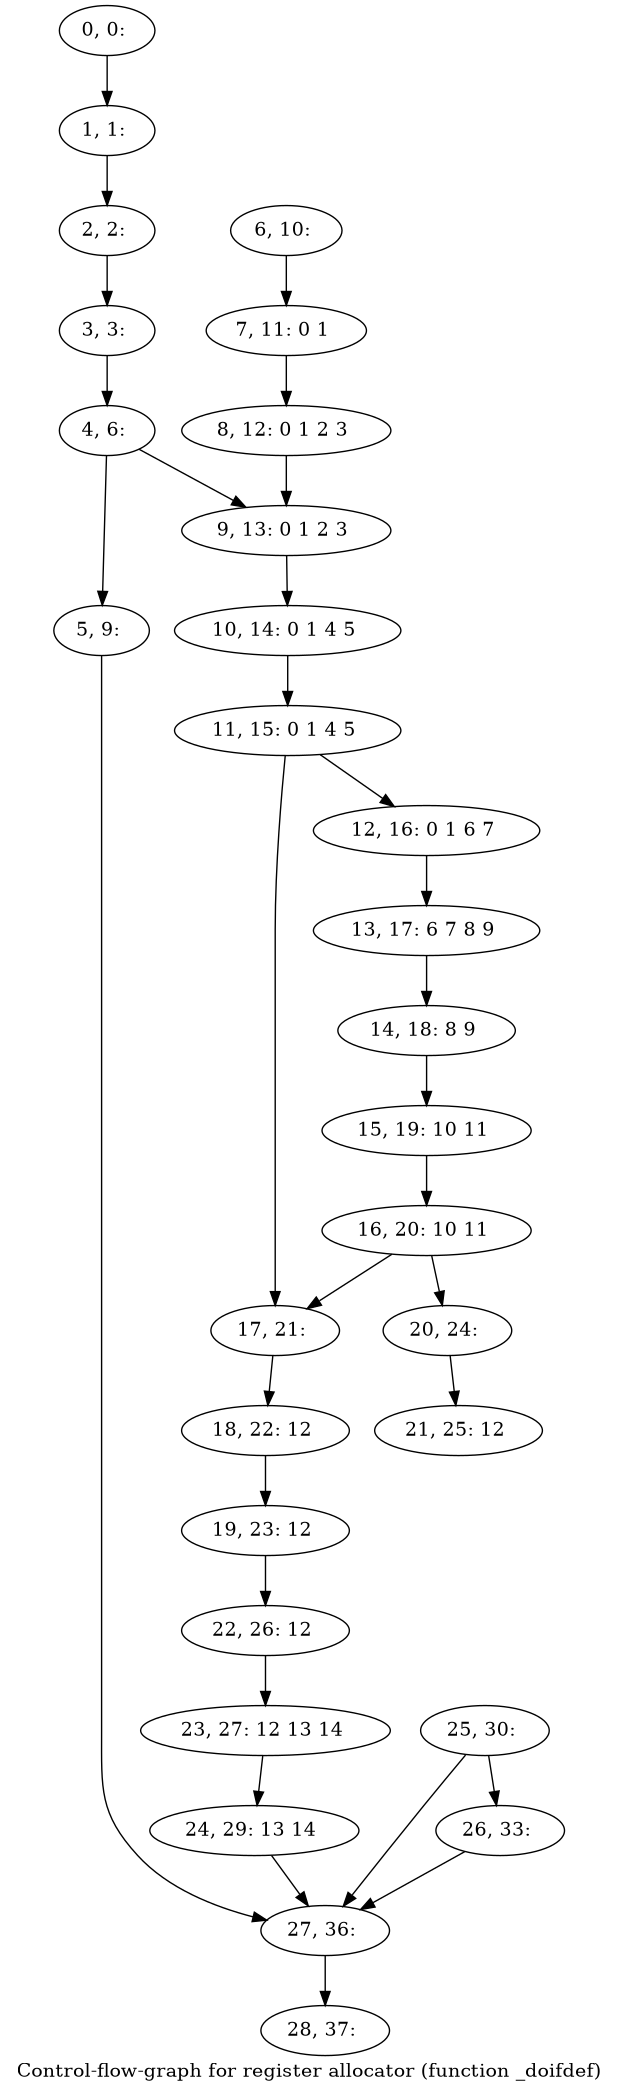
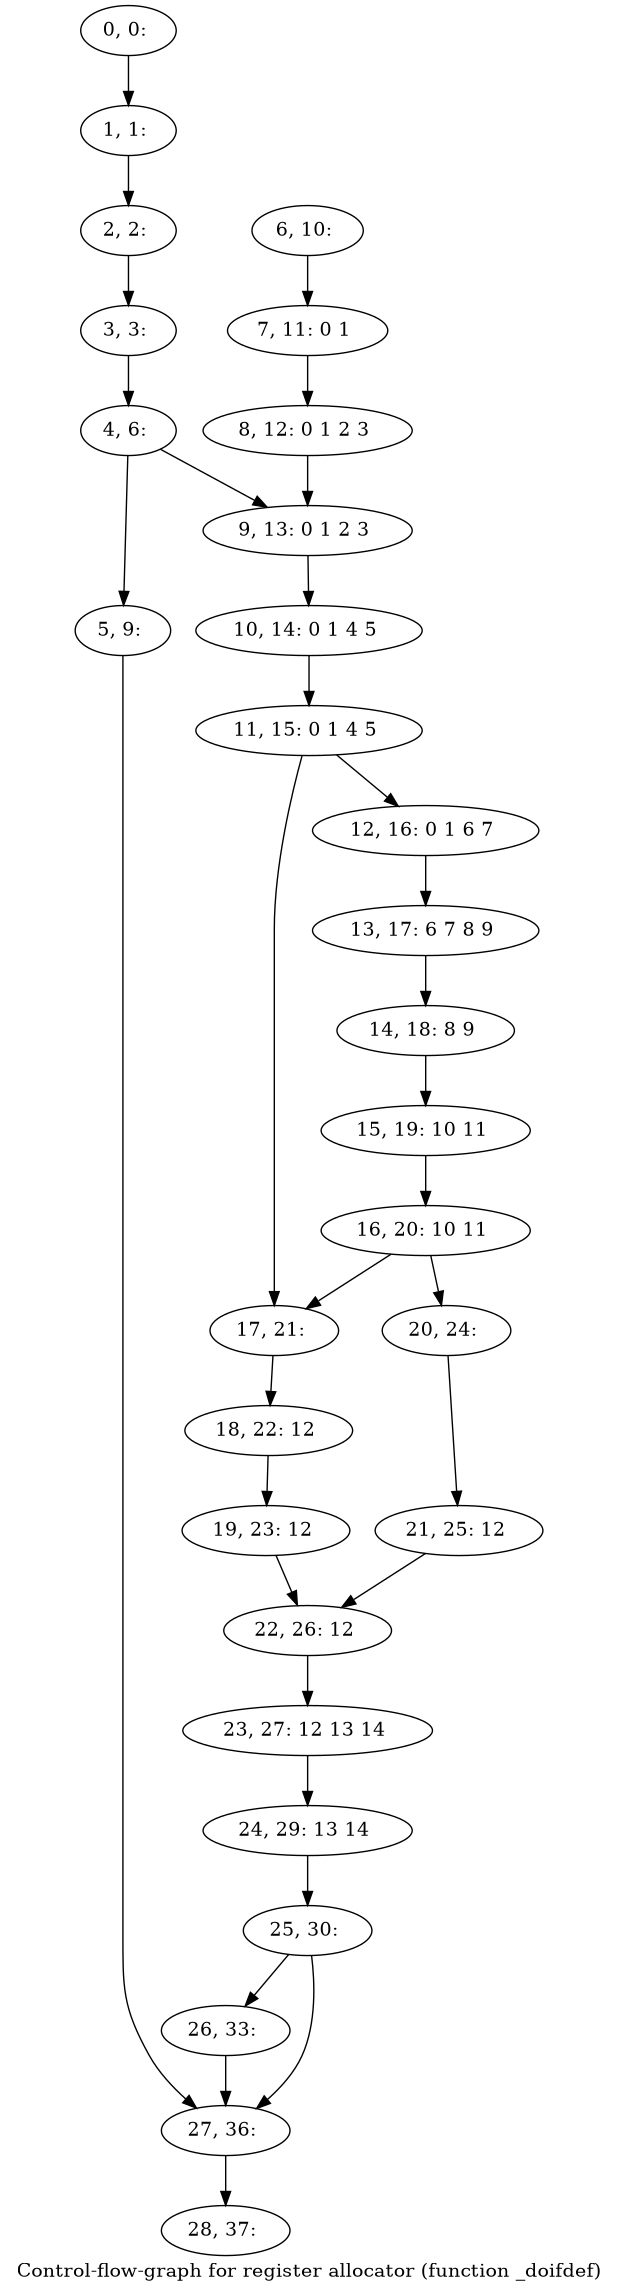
none -> (390, 1576)
(286, 1875) -> (308, 1874)
